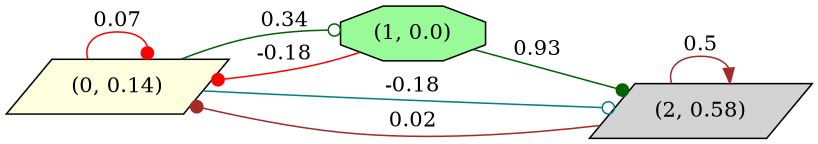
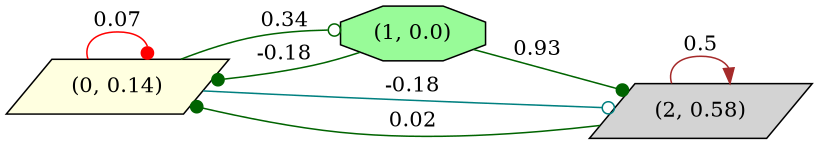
(293, 69) -> (293, 69)
(400, 136) -> (400, 136)
